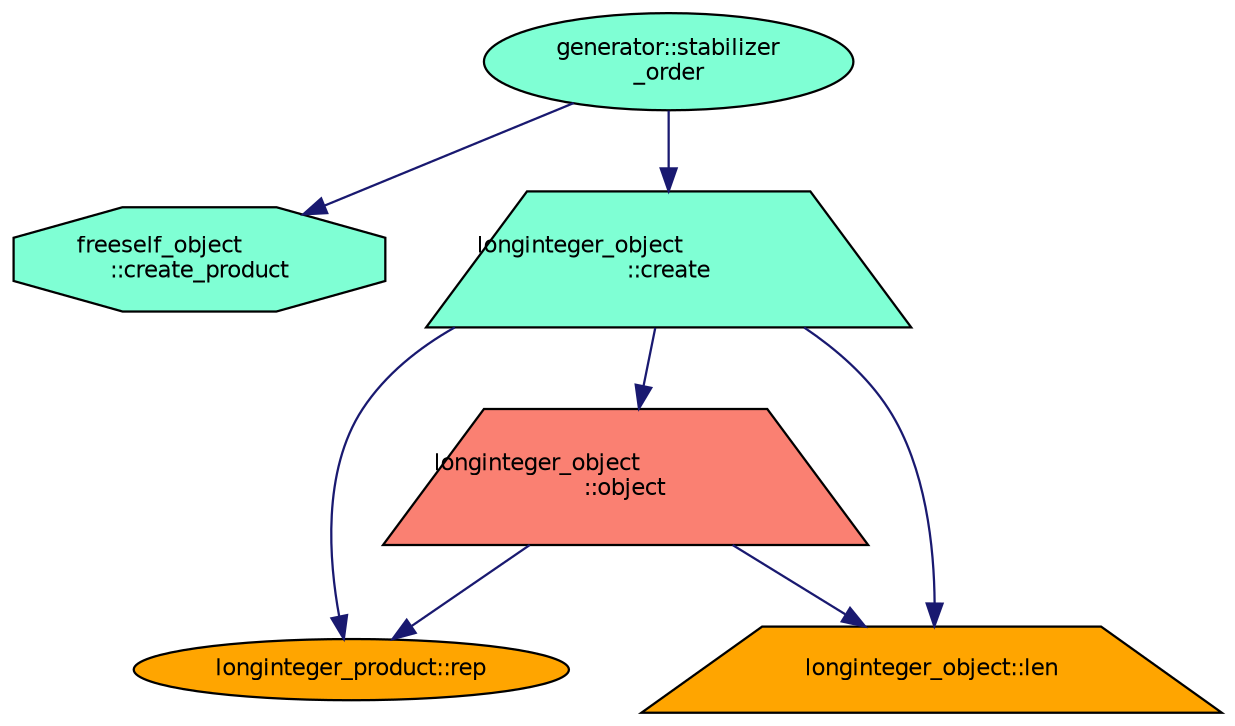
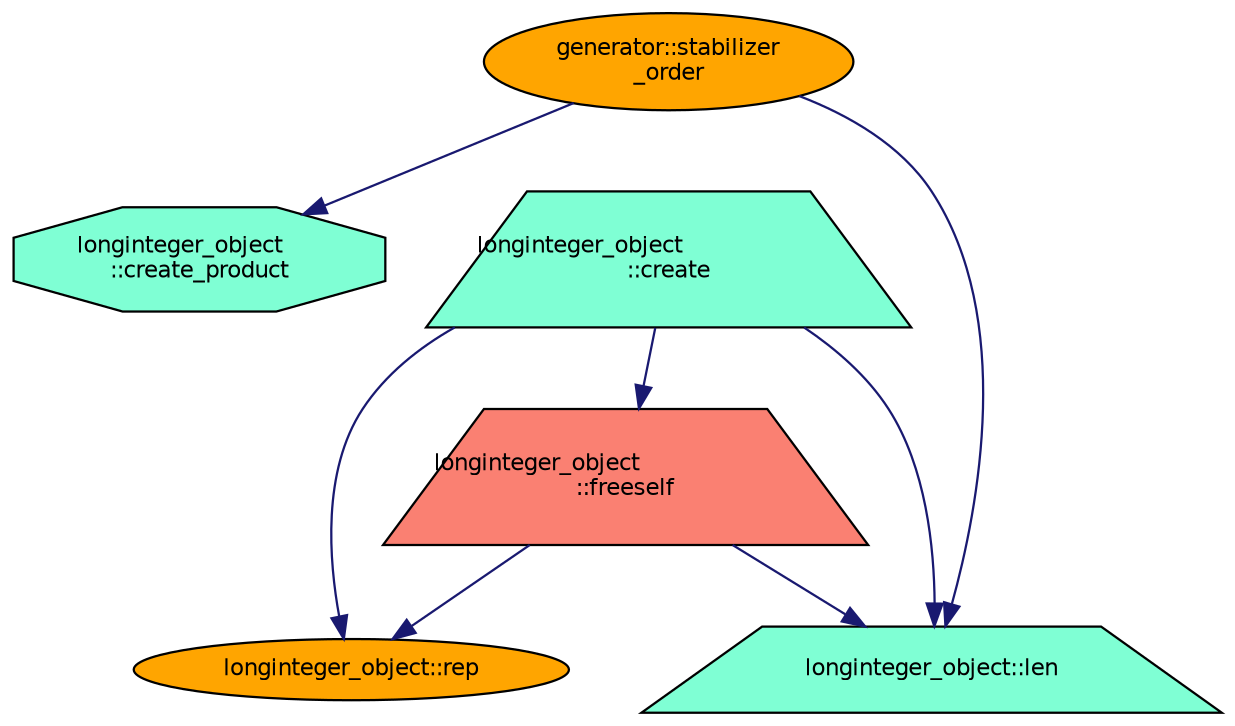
(669, 62) -> (669, 62)
(669, 139) -> (976, 312)
(199, 259) -> (199, 259)
(626, 477) -> (626, 477)
(351, 670) -> (351, 670)
(932, 670) -> (932, 670)
